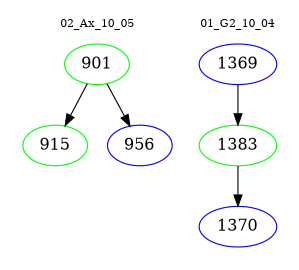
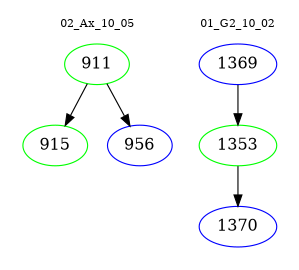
(238, 24) -> (238, 24)
(97, 64) -> (97, 64)
(238, 145) -> (238, 145)
